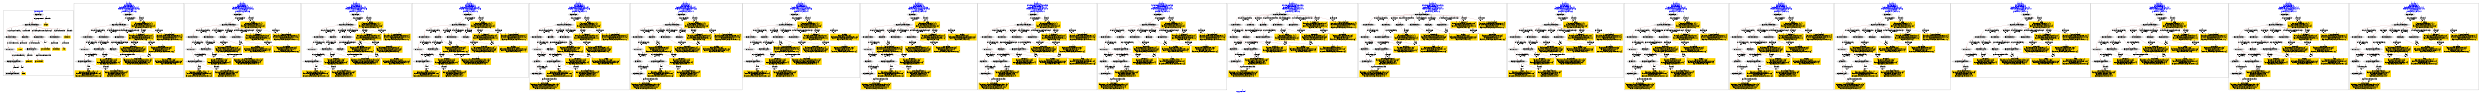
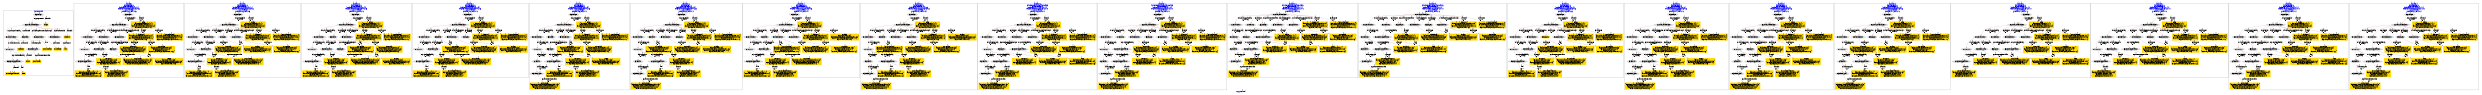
(1545, 37) -> (1545, 37)
(20, 49) -> (21, 49)
(29, 61) -> (28, 61)
(13, 74) -> (13, 74)
